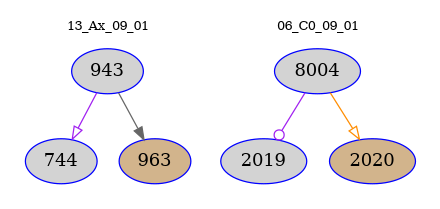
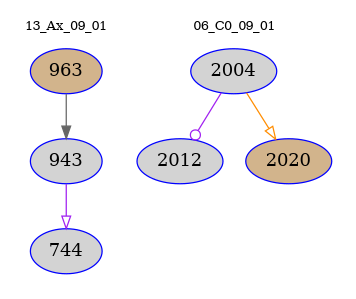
(318, 71) -> (234, 71)
(128, 111) -> (66, 110)
(264, 161) -> (180, 161)
